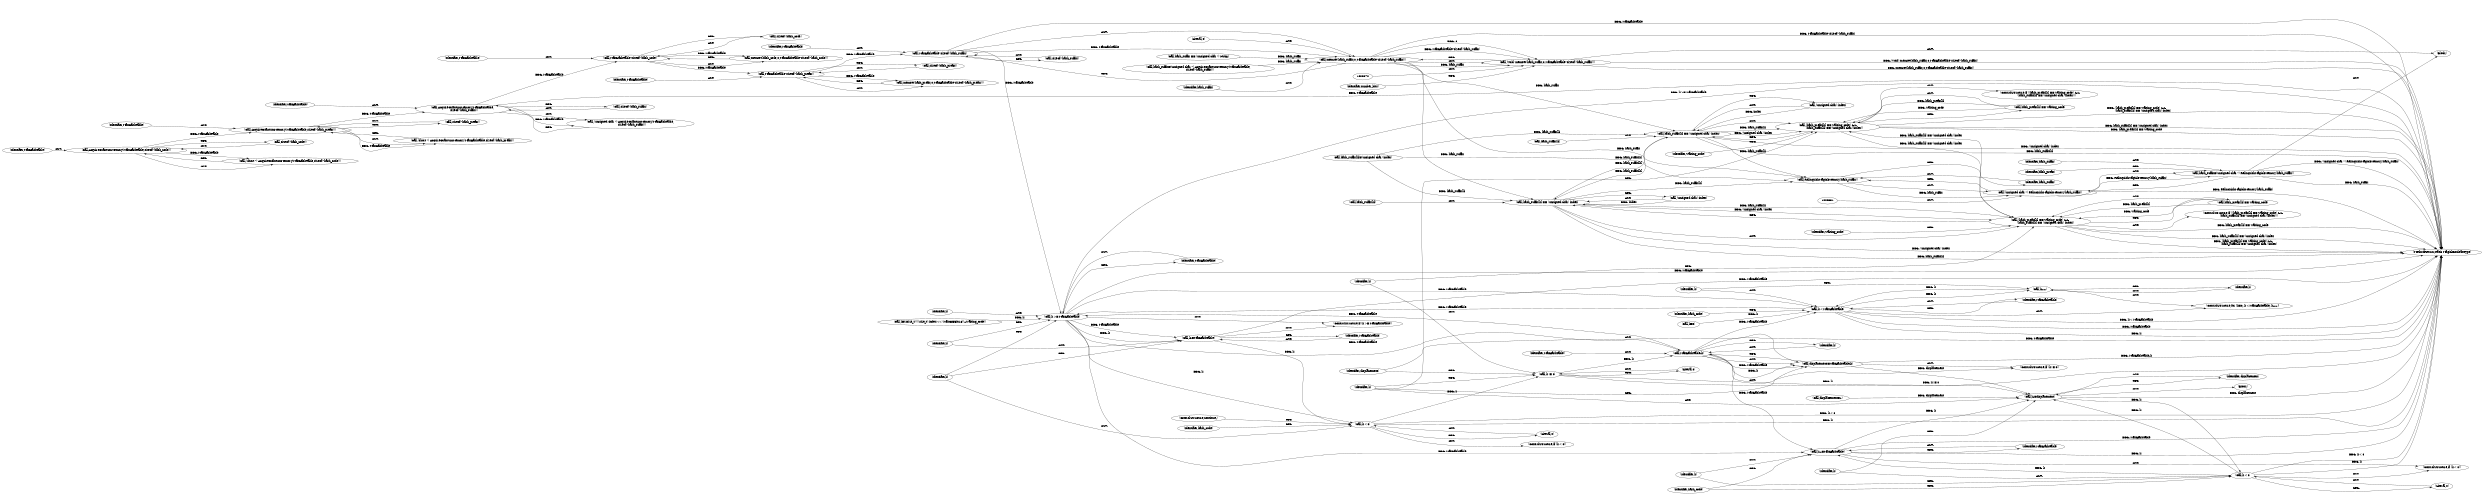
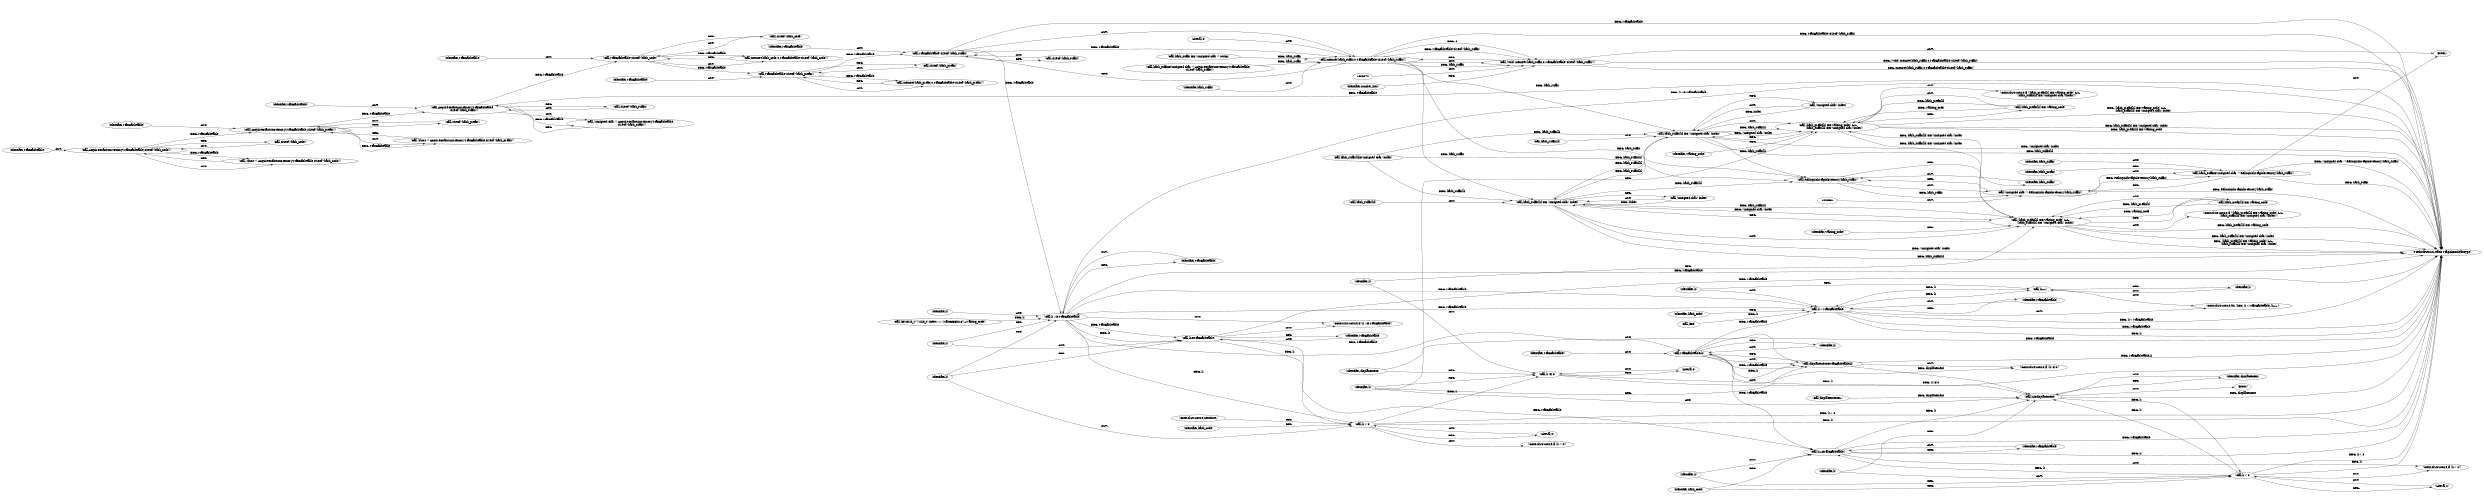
(1386, 317) -> none
(1615, 364) -> none
(1392, 453) -> (1493, 412)
